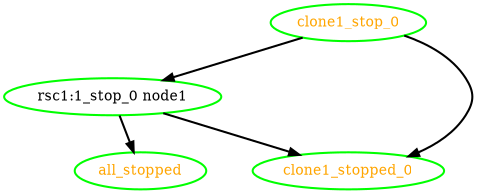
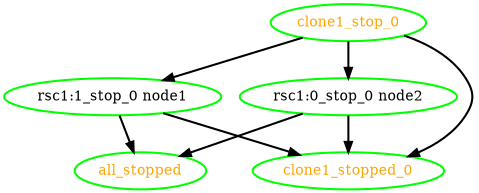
none -> (348, 97)
